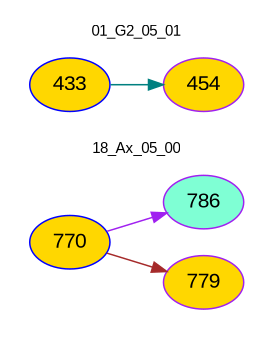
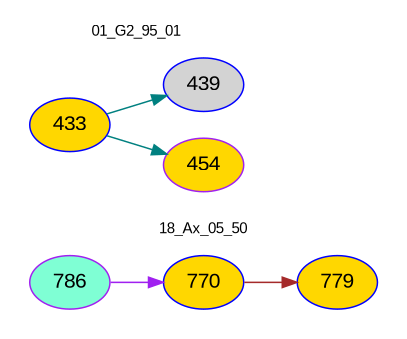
(137, 32) -> (137, 32)
none -> (204, 85)
(137, 149) -> (204, 230)
(130, 224) -> (129, 282)
(204, 282) -> (337, 282)
